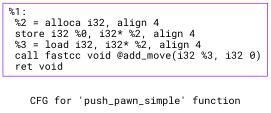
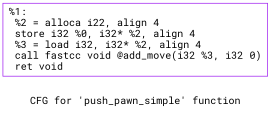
(84, 23) -> (84, 23)
